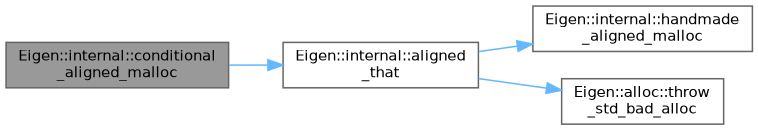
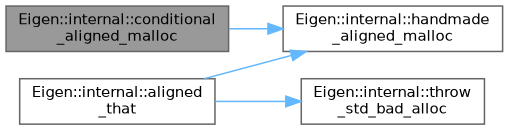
(248, 65) -> (248, 29)
(643, 101) -> (393, 101)
